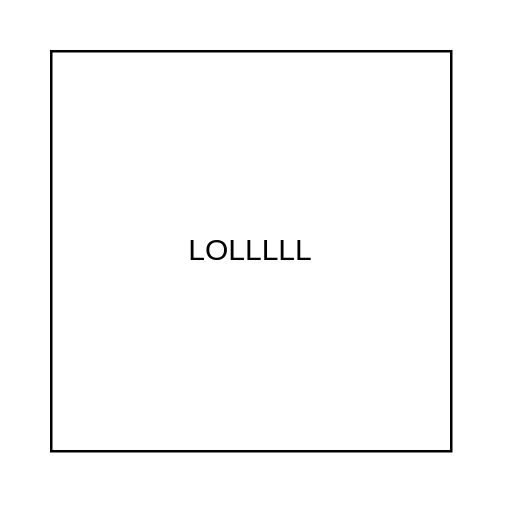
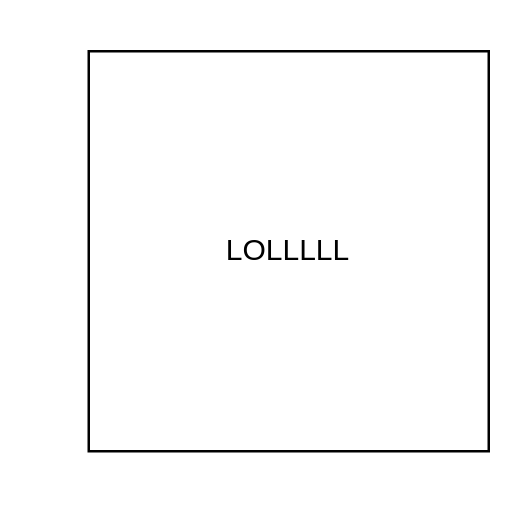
(251, 251) -> (289, 251)
